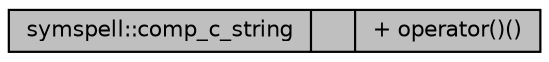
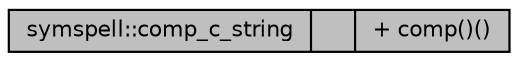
(448, 30) -> (432, 30)
